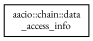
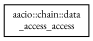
(47, 21) -> (47, 21)
